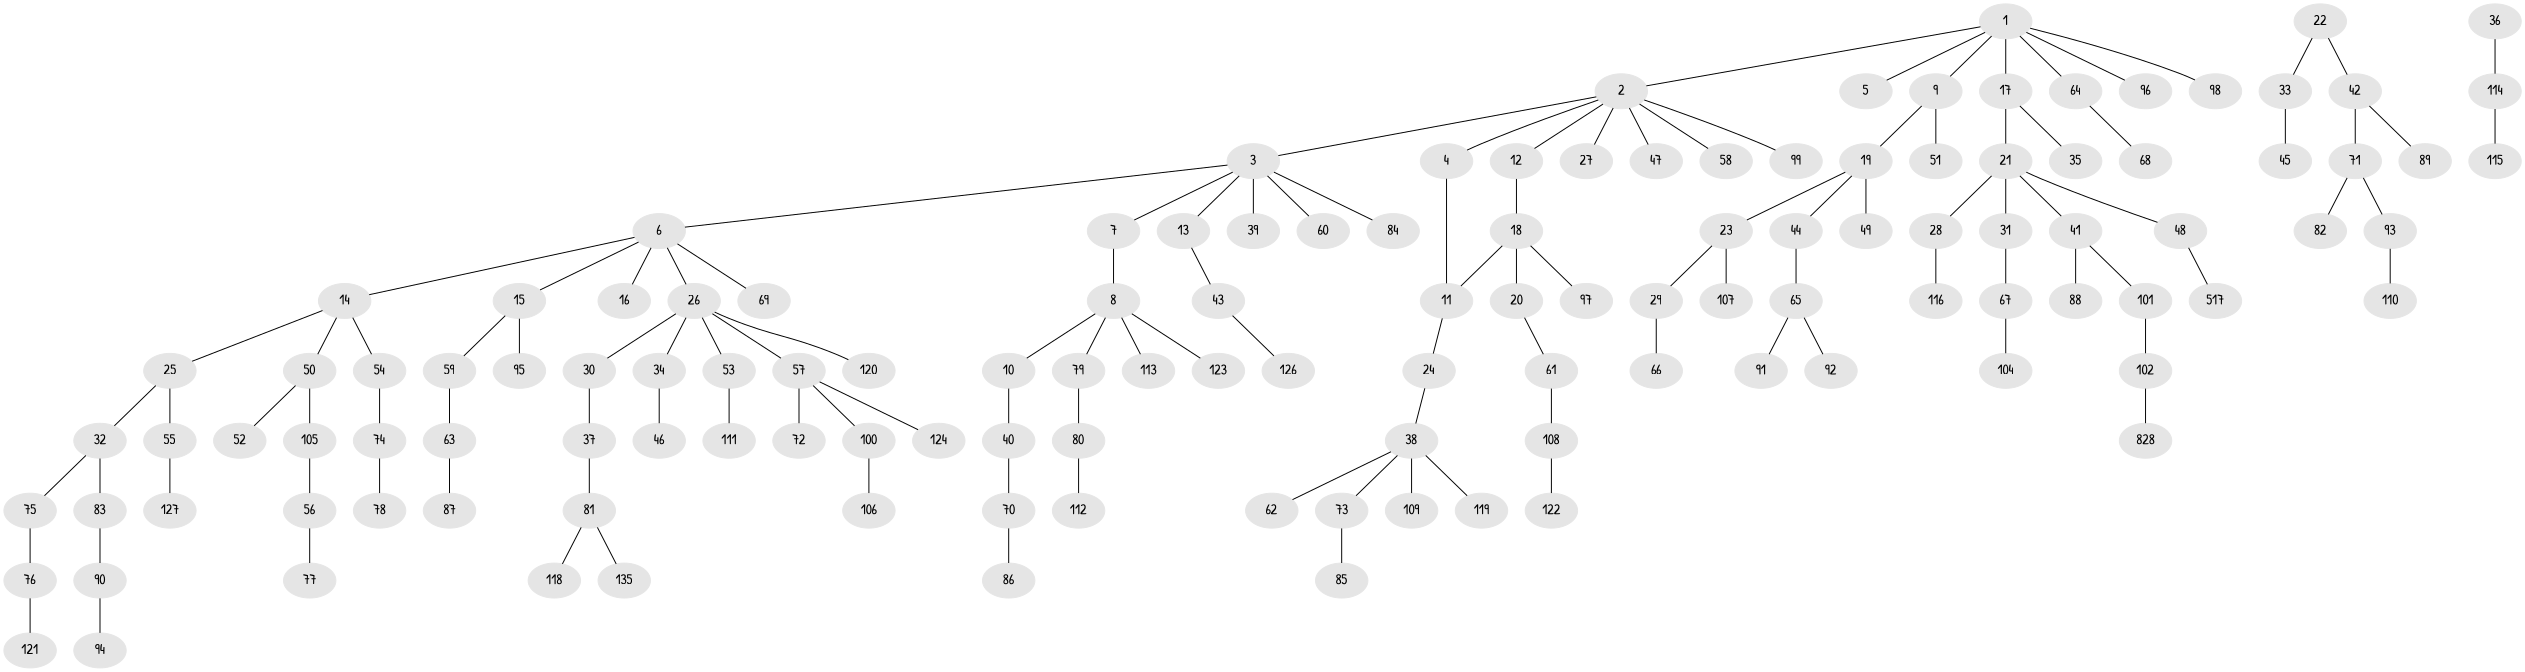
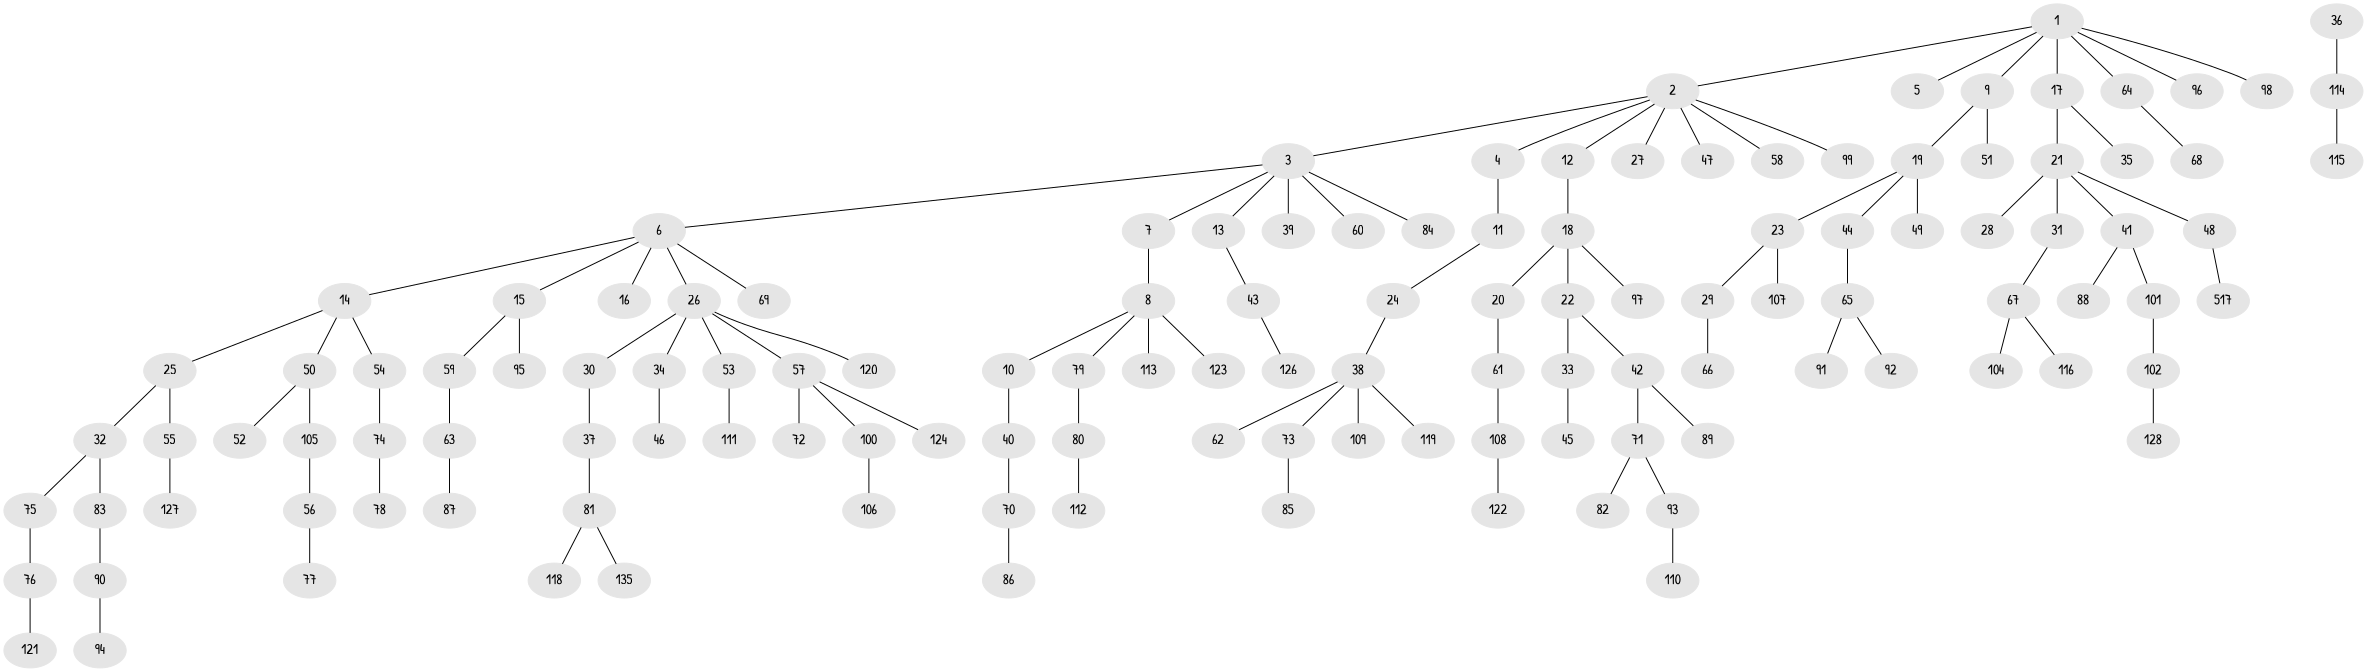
(1482, 266) -> (1568, 266)
(1936, 266) -> (2040, 336)
(2146, 441) -> (2153, 441)
